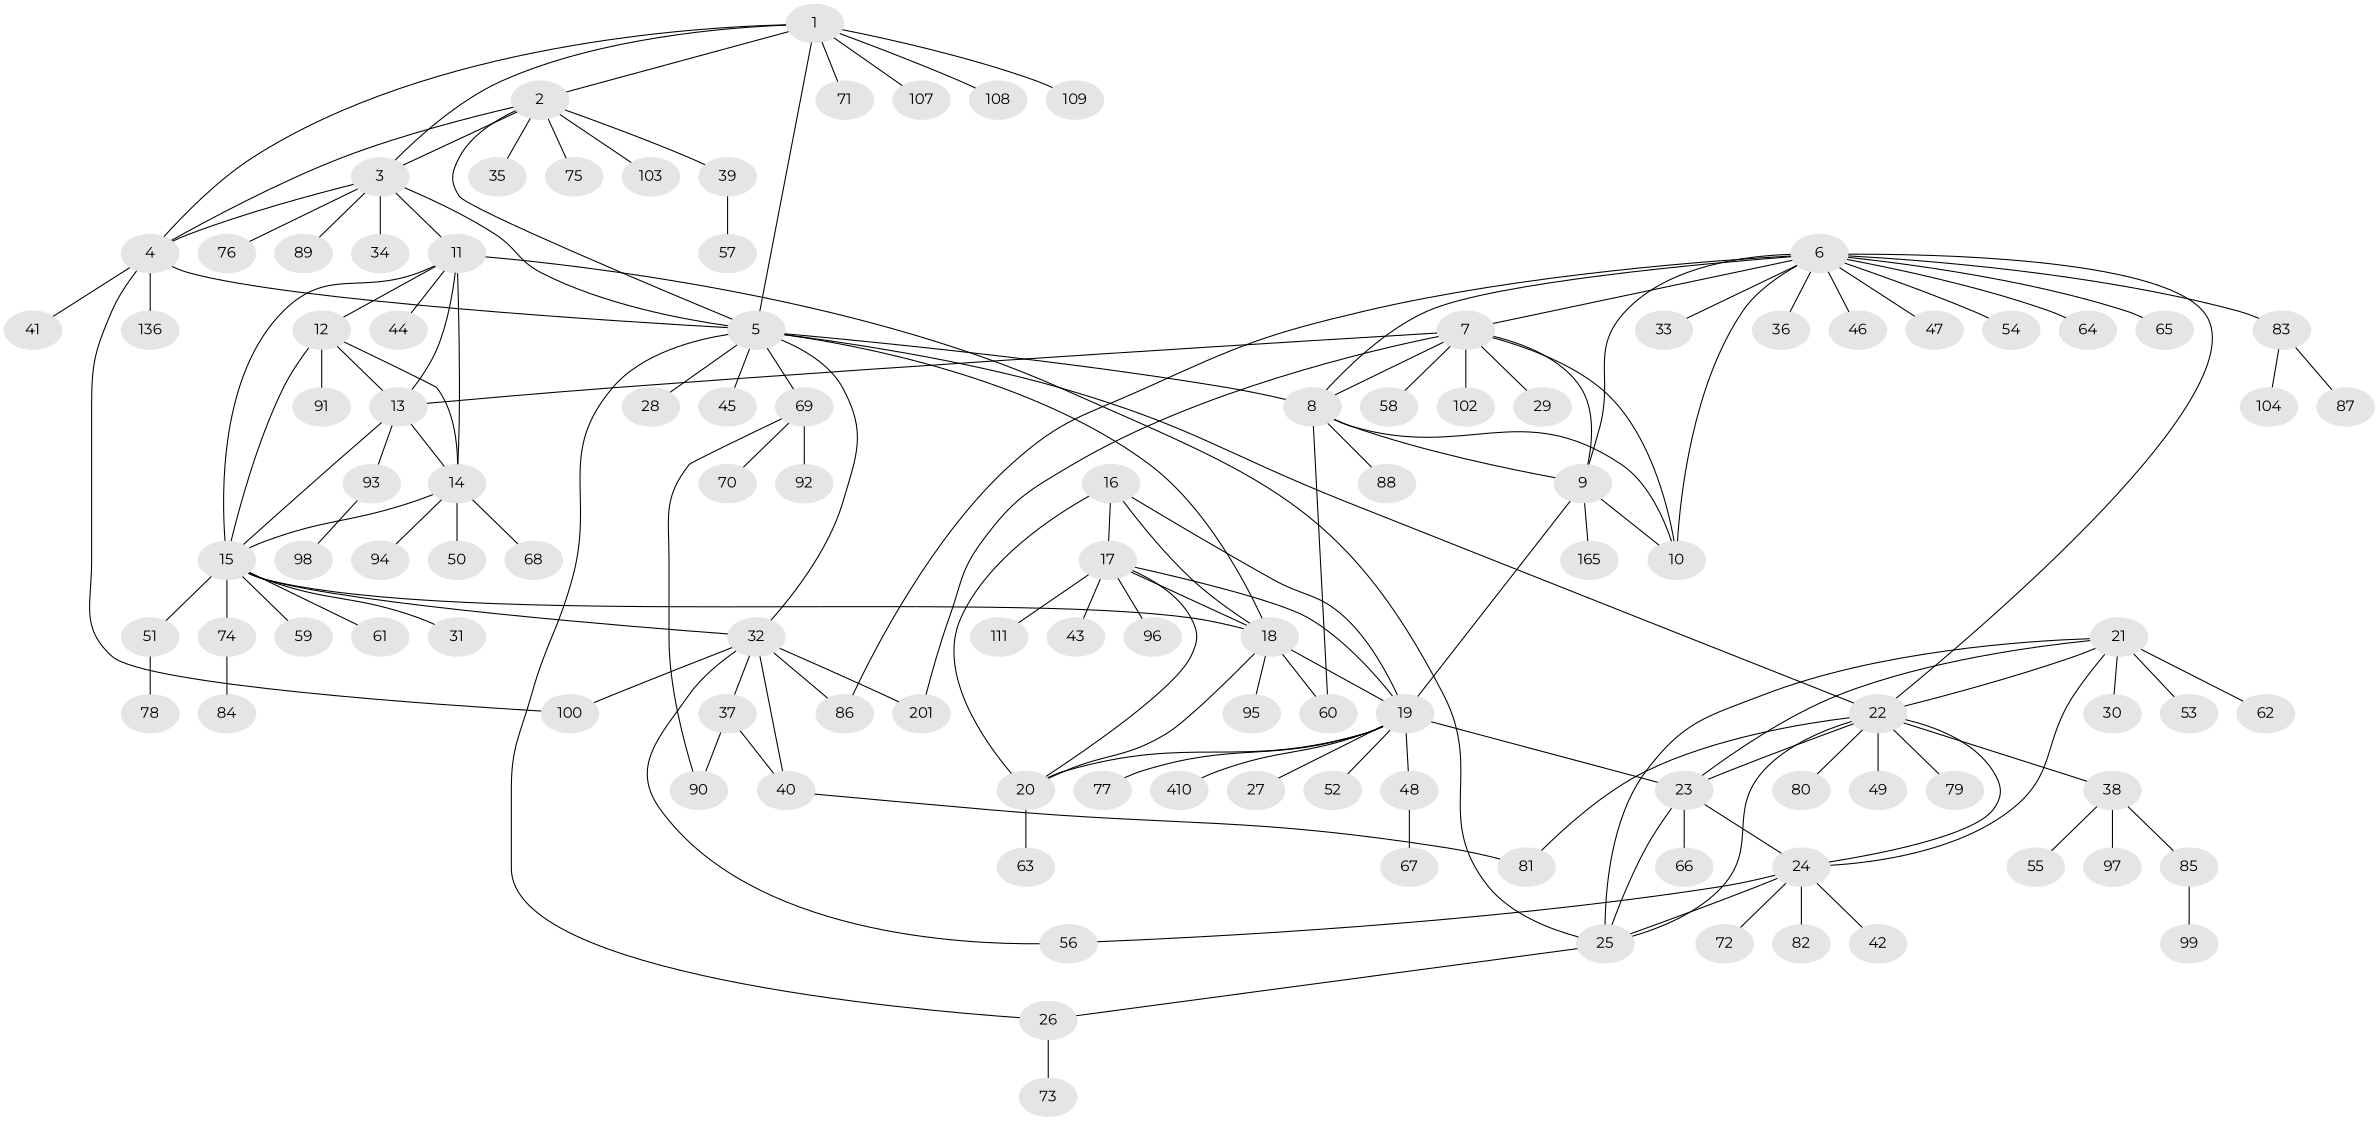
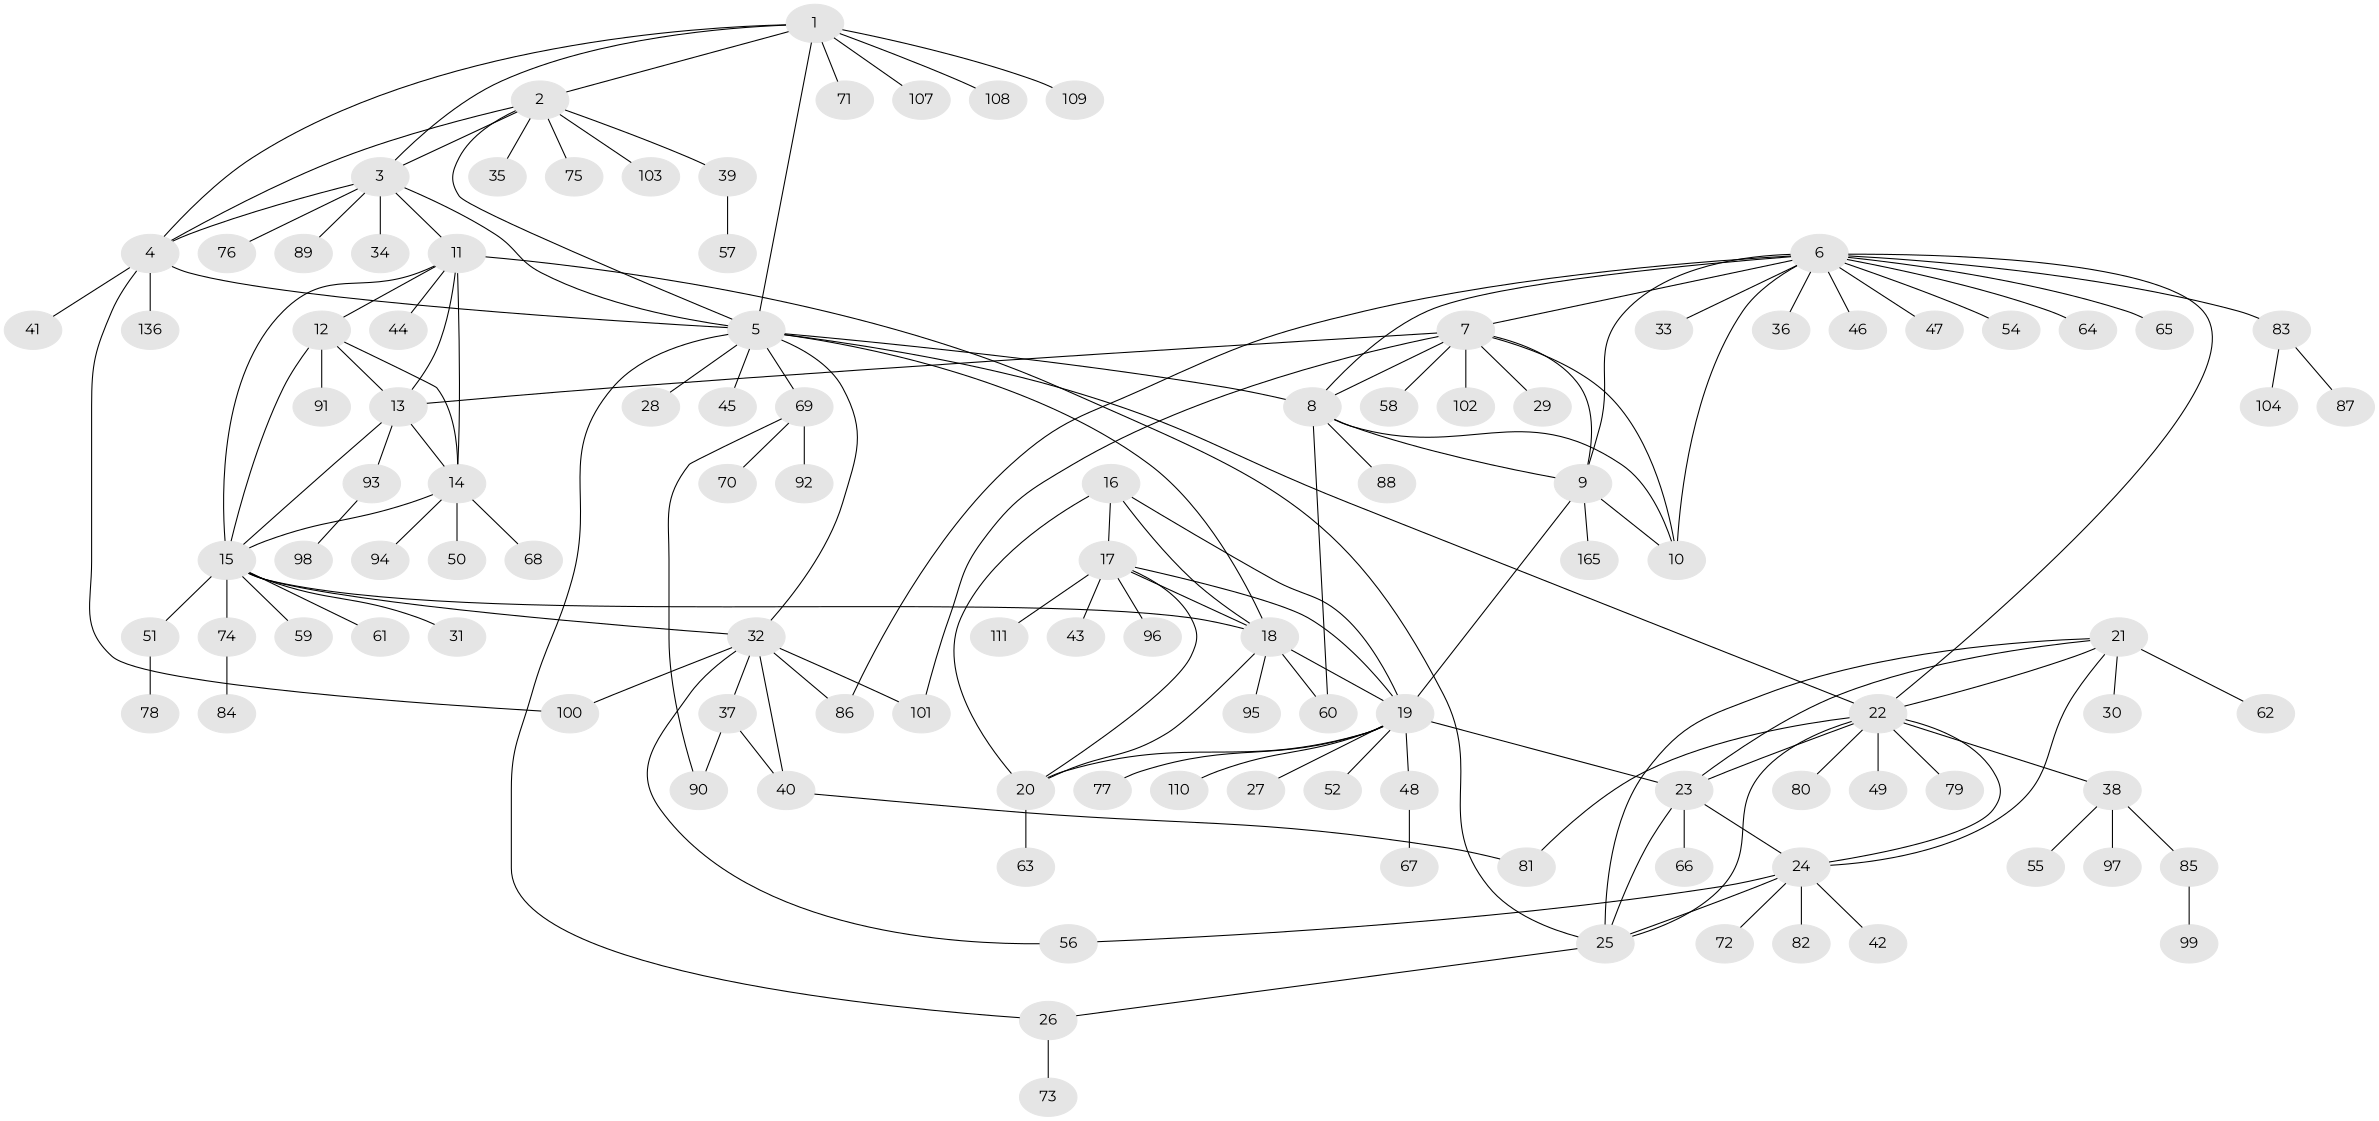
(921, 714) -> (921, 714)
(2189, 714) -> none
(1179, 790) -> (1179, 790)
